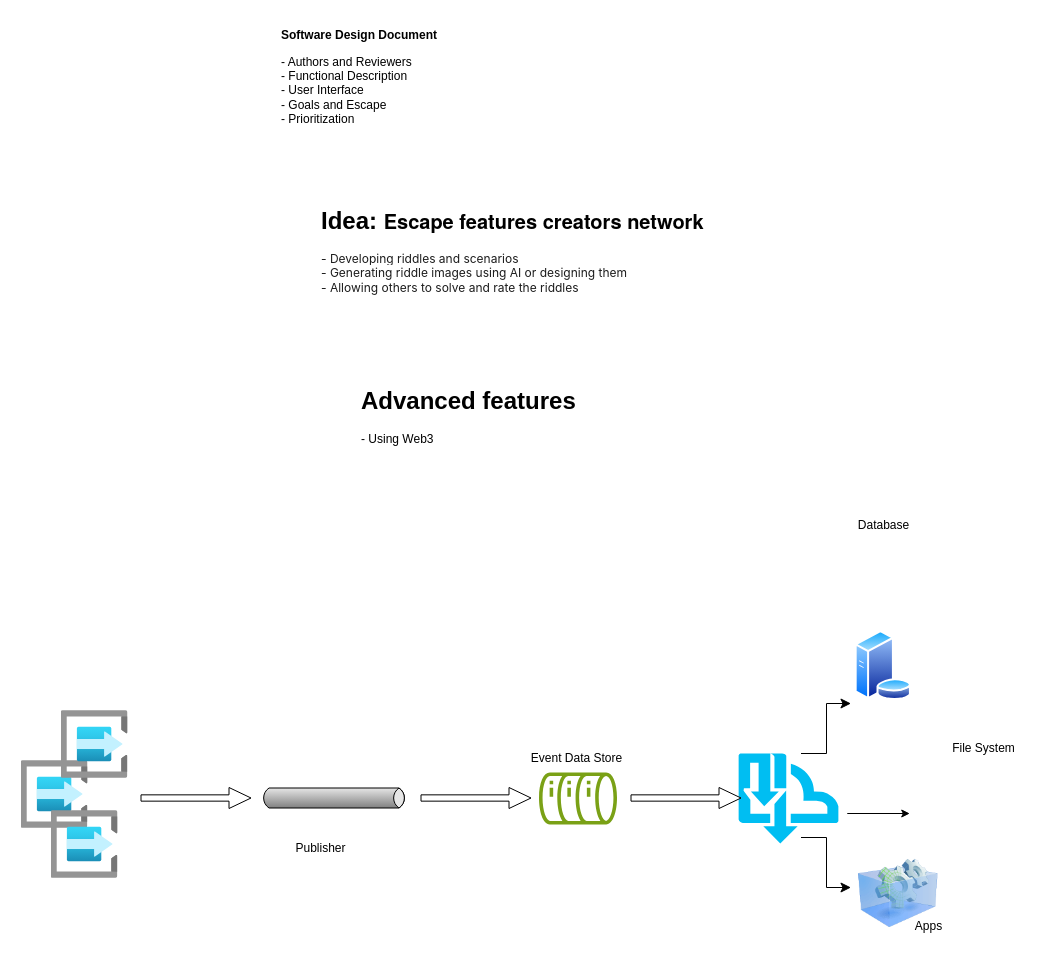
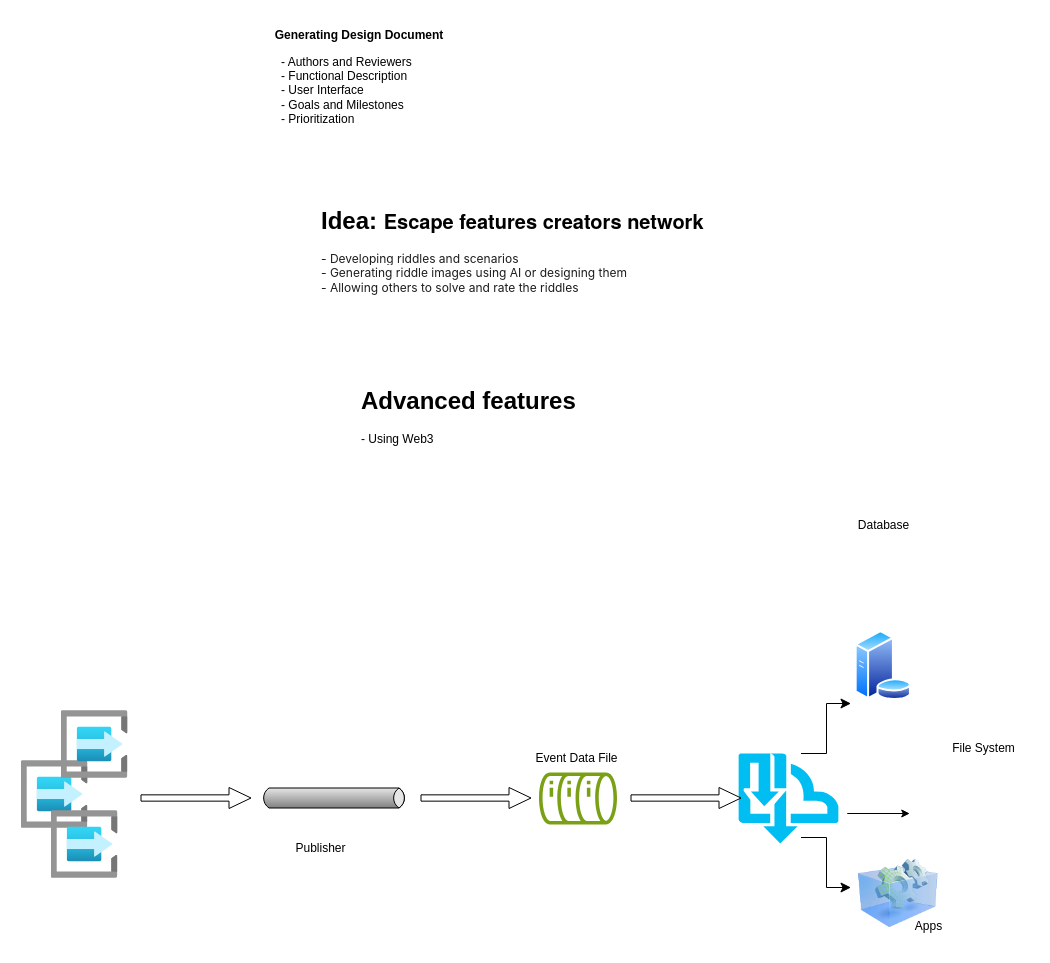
(360, 36) -> (360, 36)
(353, 91) -> (353, 91)
(577, 759) -> (577, 759)
